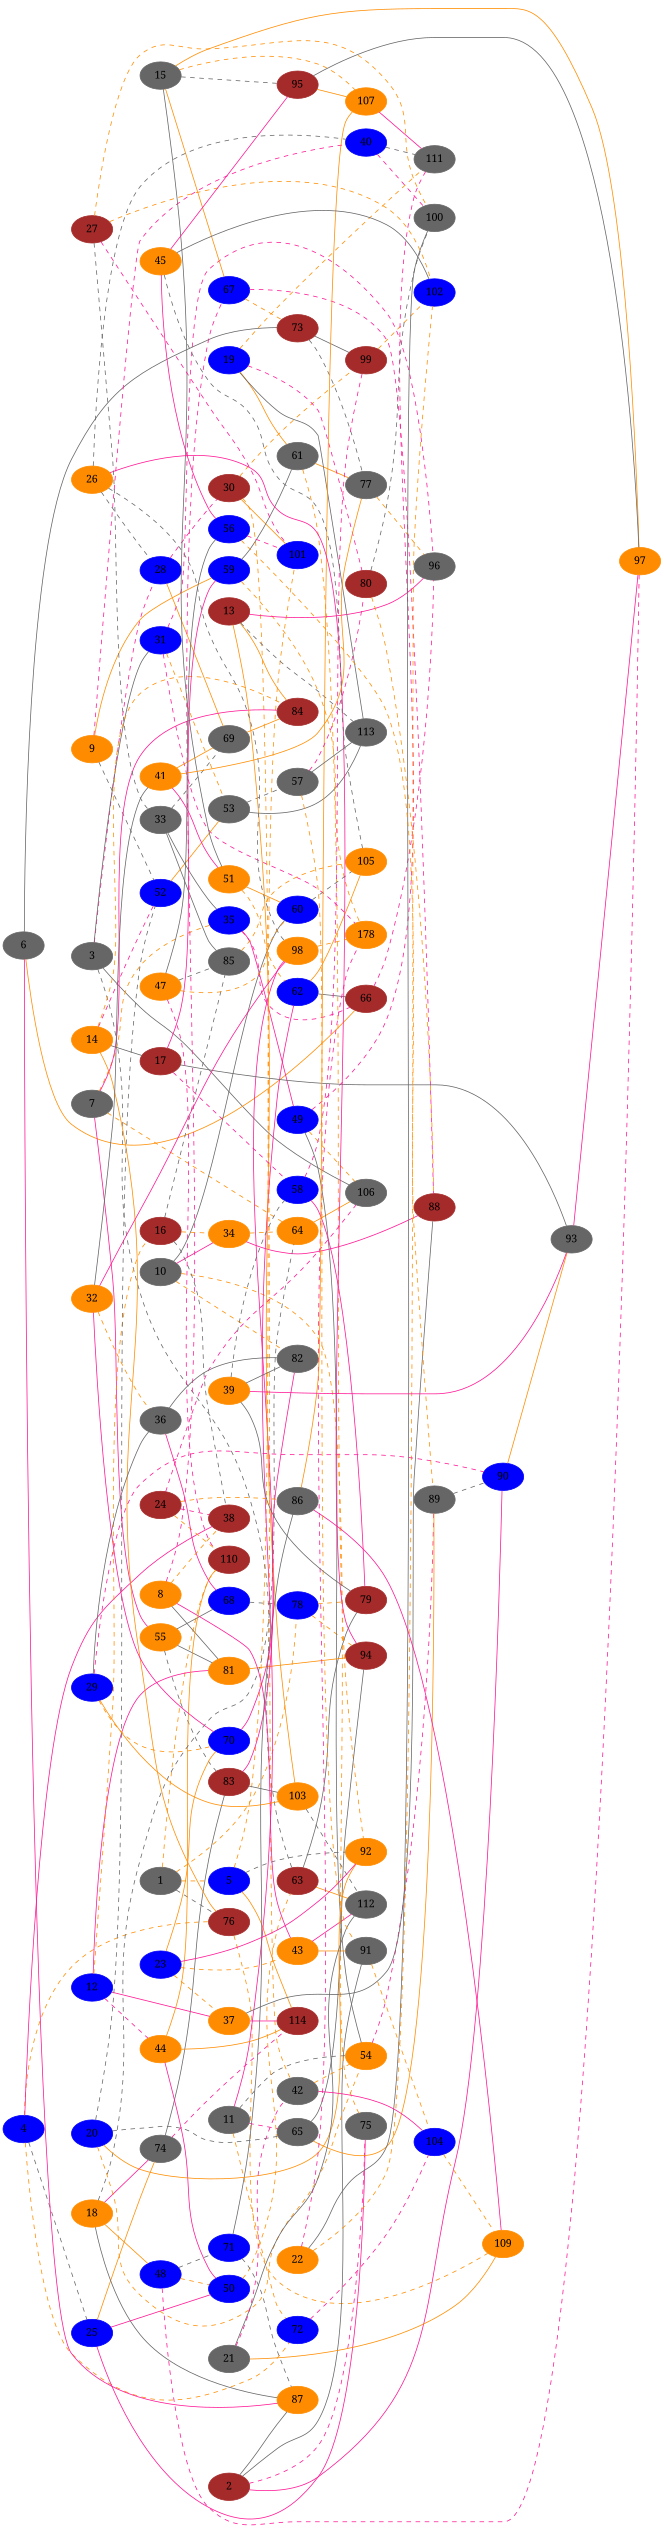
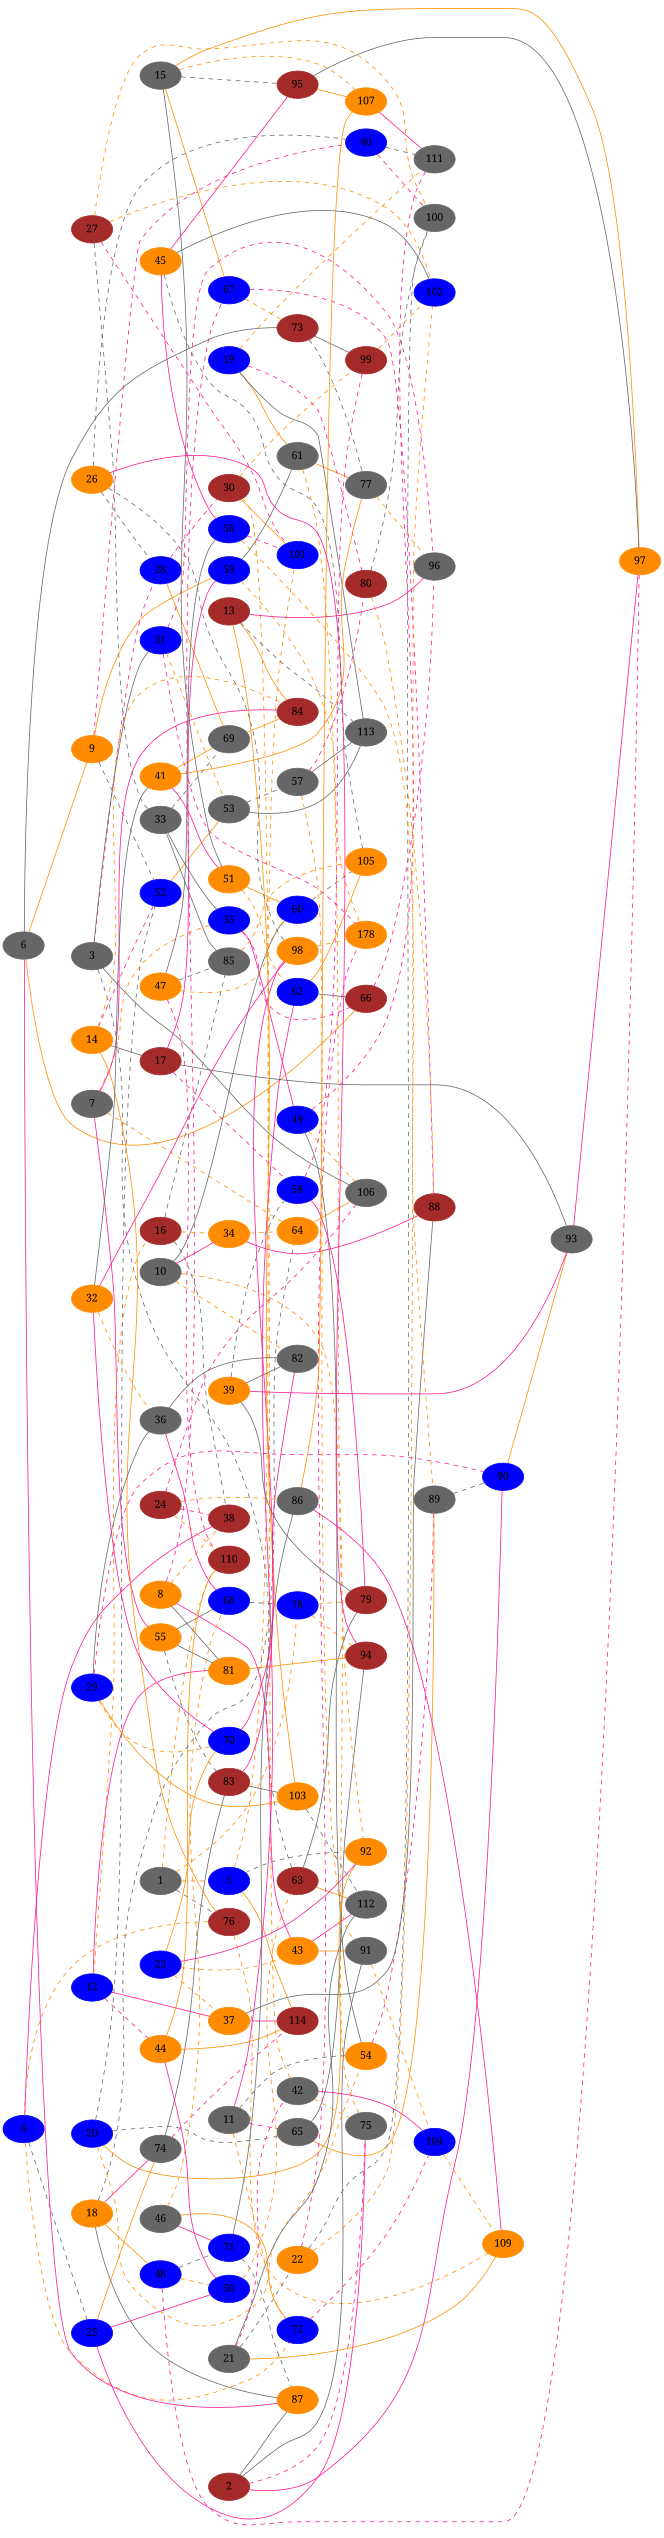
none -> (58, 847)
(408, 997) -> (408, 997)
(332, 2073) -> (327, 2106)
none -> (161, 2219)
none -> (262, 2316)
